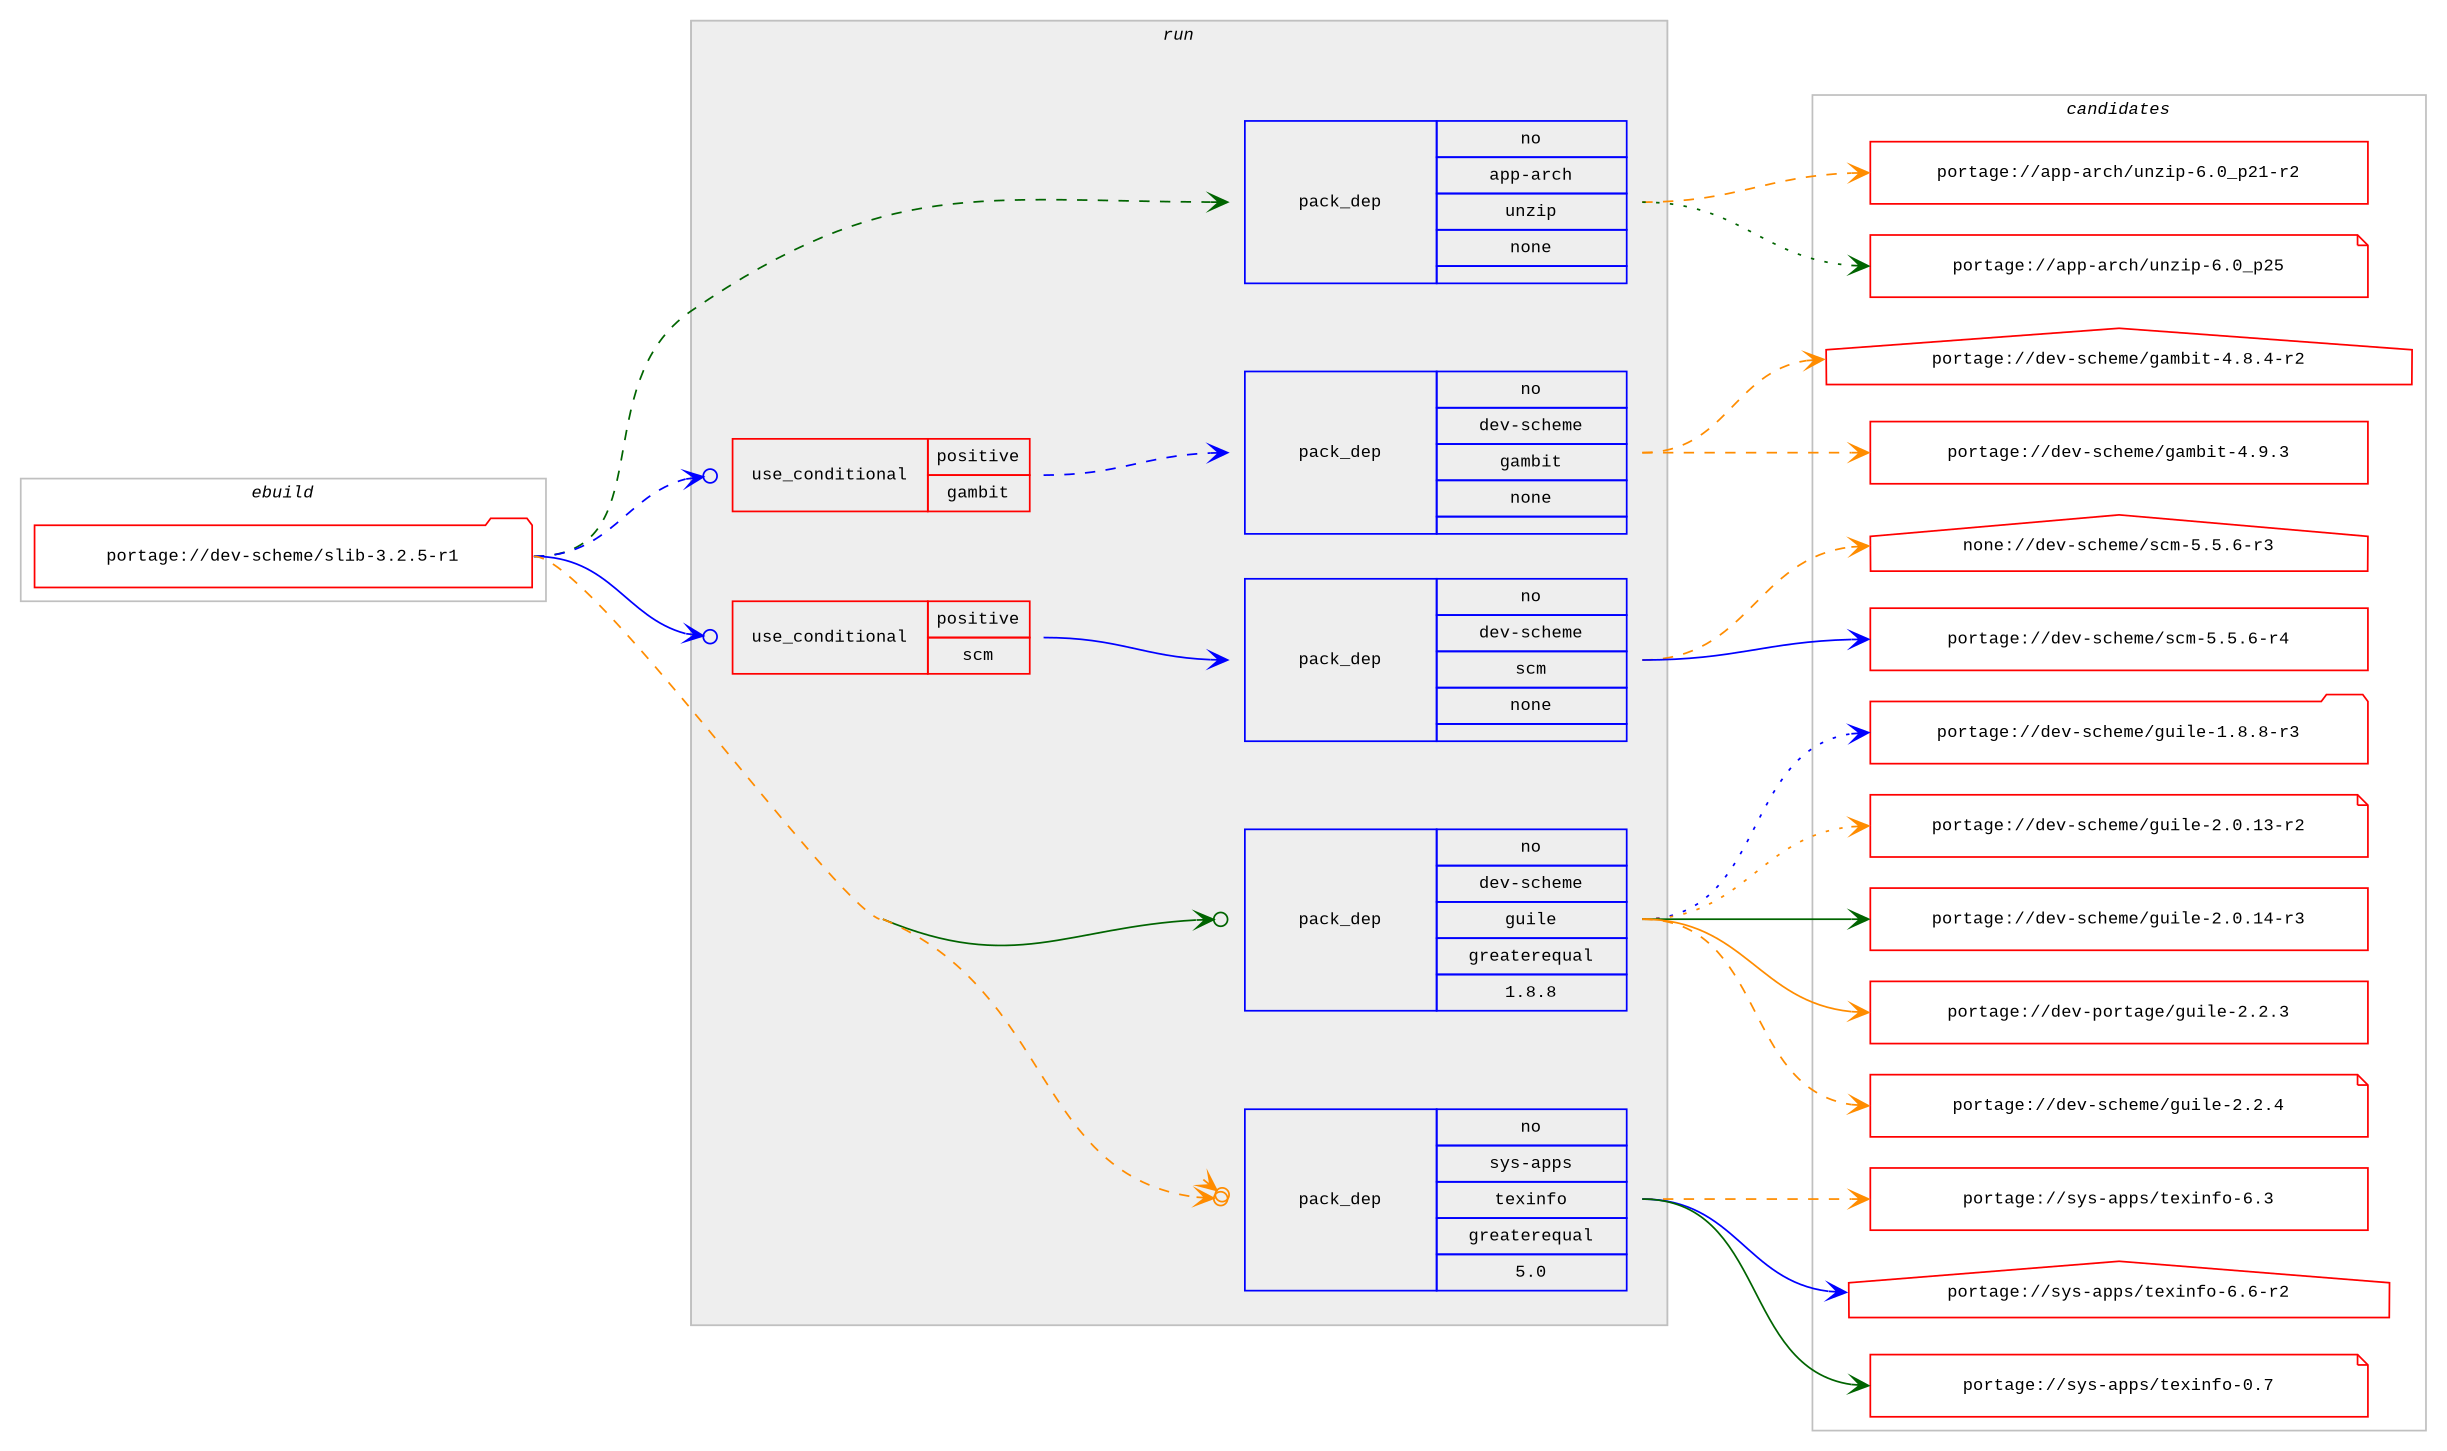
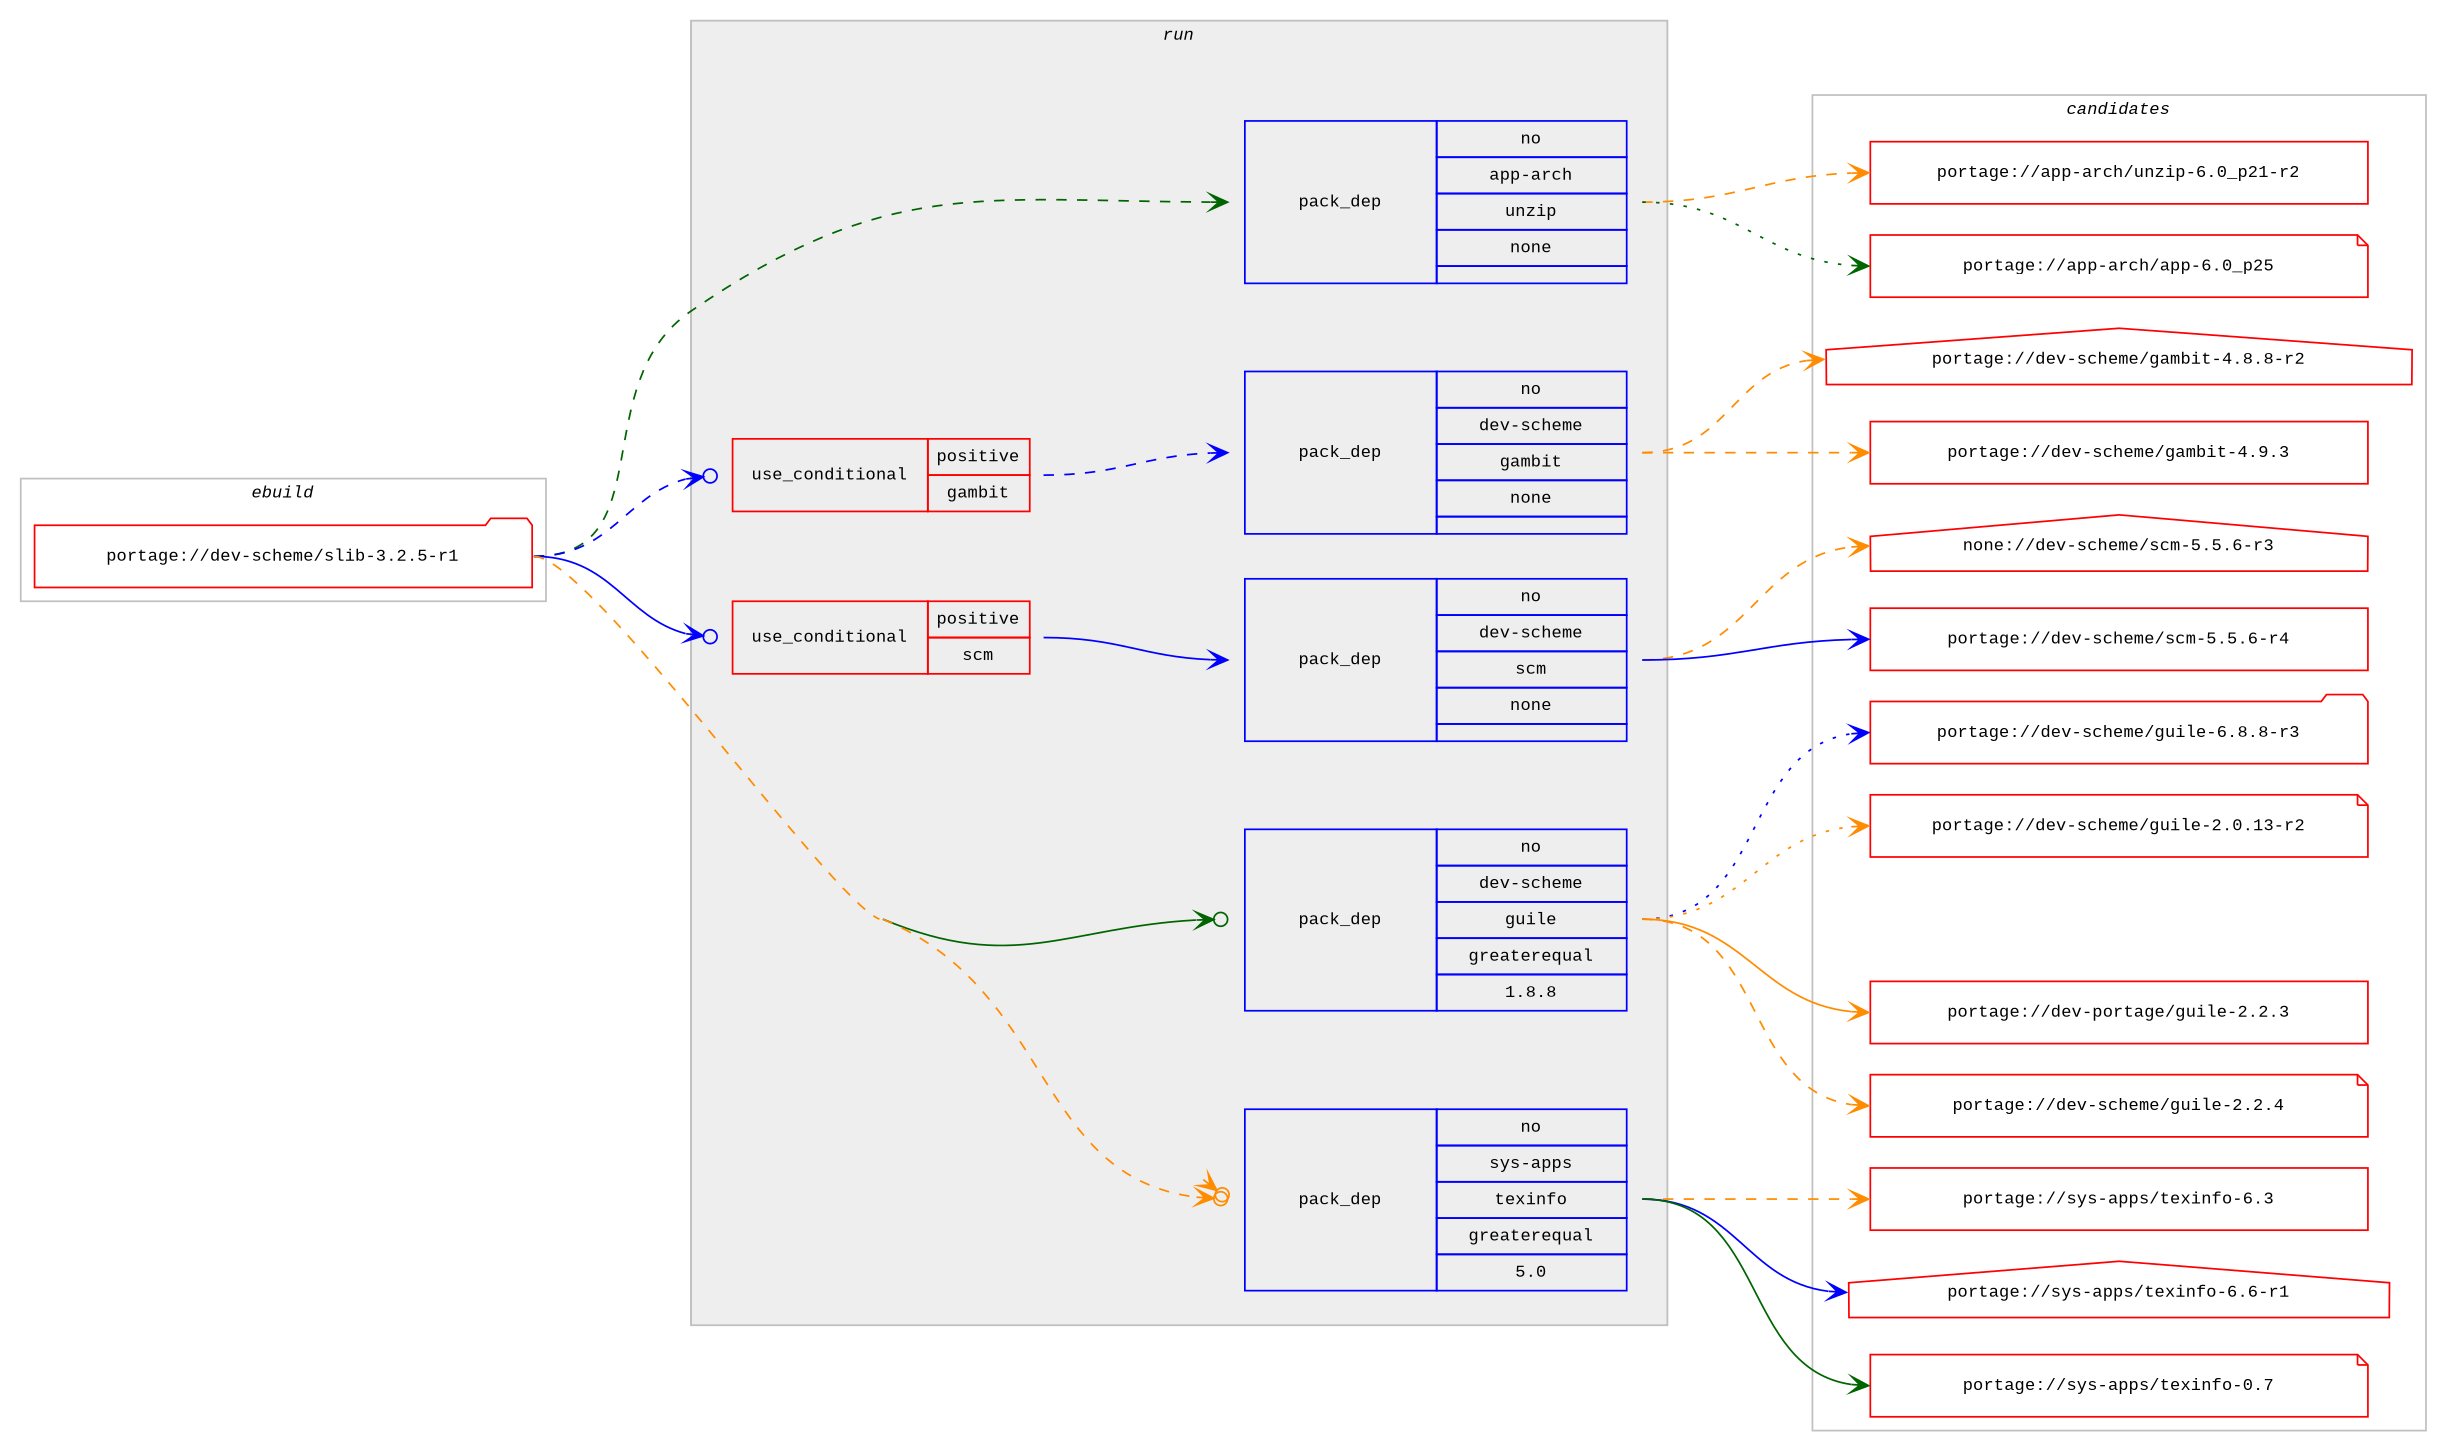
(2119, 266) -> (2119, 266)
(2119, 359) -> (2119, 359)
(2119, 733) -> (2119, 733)
(2119, 919) -> none
(2119, 1292) -> (2119, 1292)
